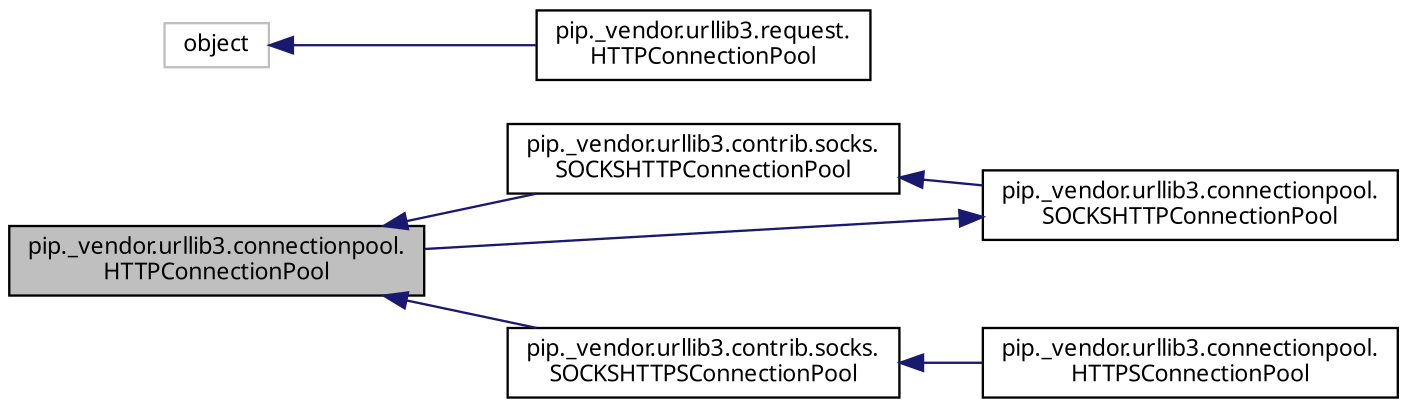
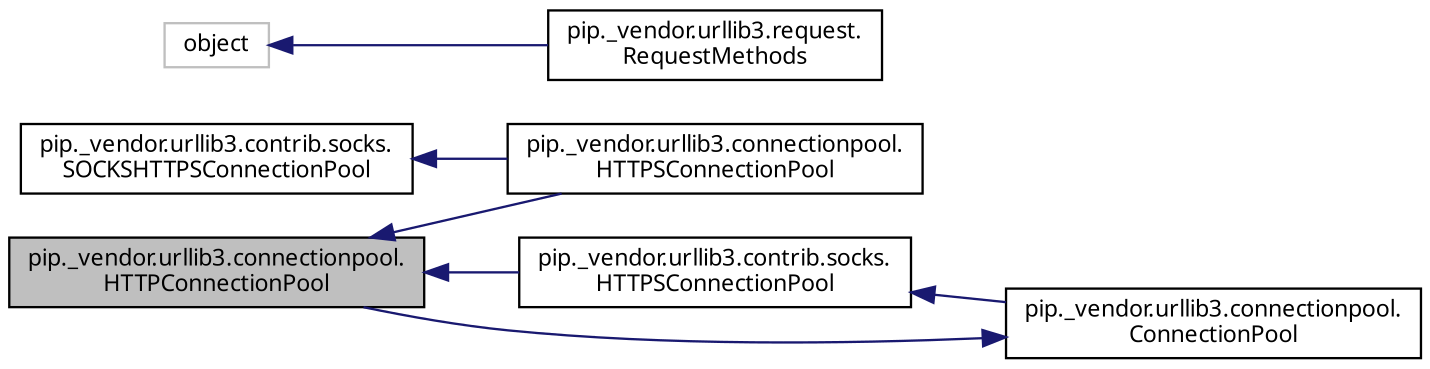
(704, 45) -> (715, 45)
(704, 159) -> (715, 272)
(1190, 205) -> (1214, 323)
(472, 314) -> (478, 213)
